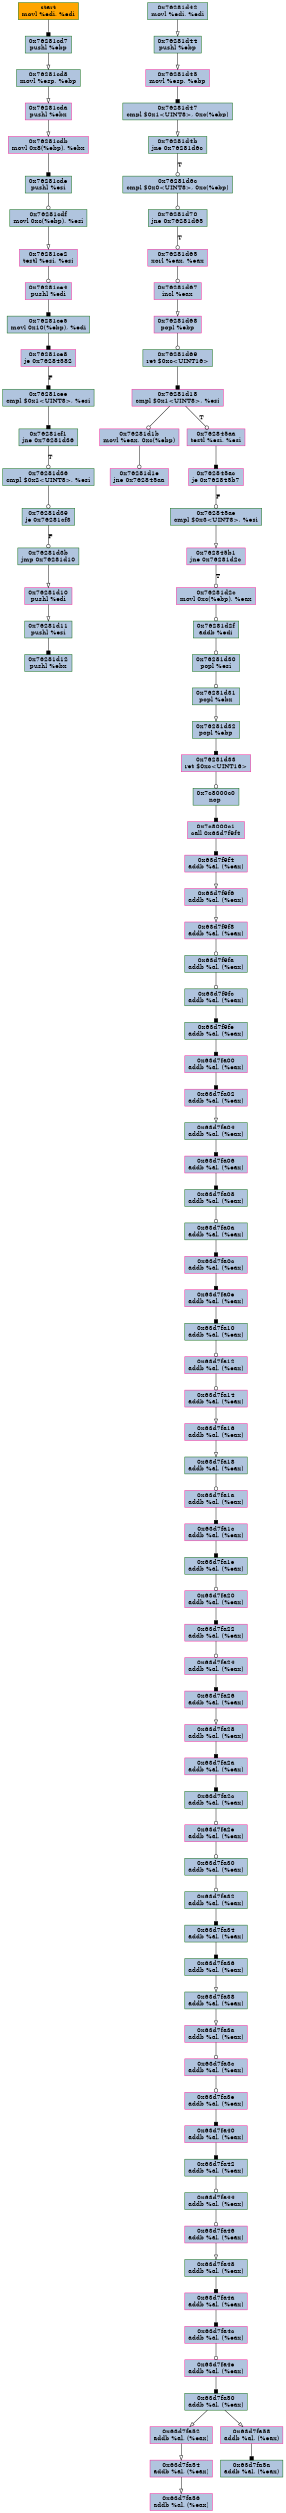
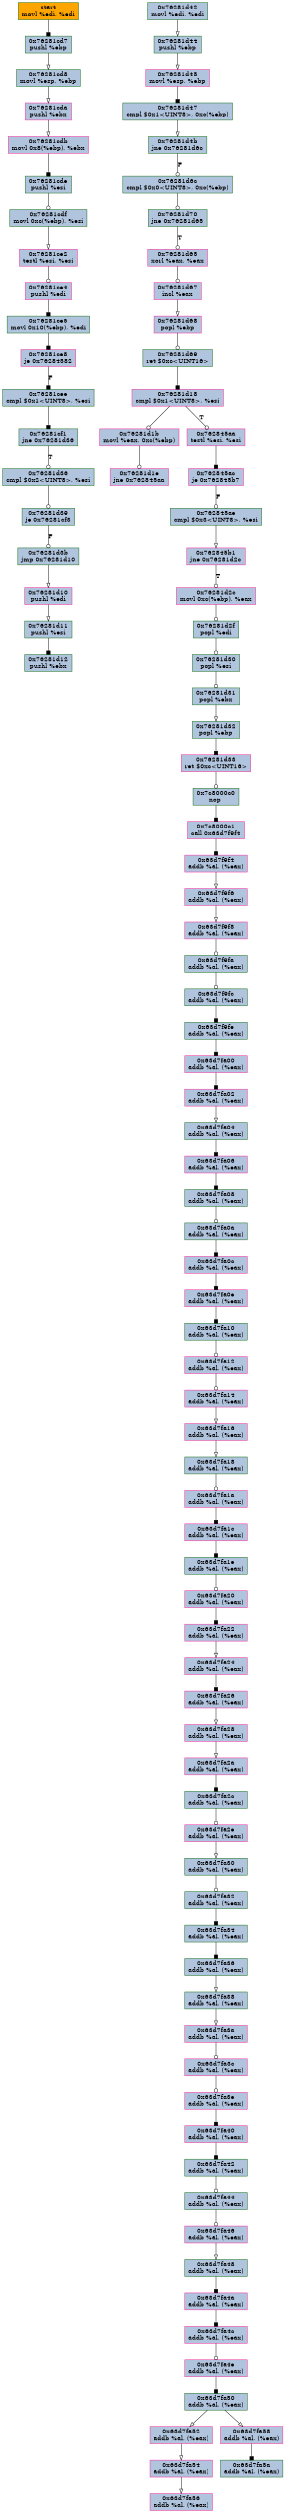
(180, 165) -> (180, 165)
(216, 630) -> (216, 630)
(216, 1648) -> (216, 1648)
(216, 1747) -> (216, 1747)
(216, 1848) -> (216, 1848)
